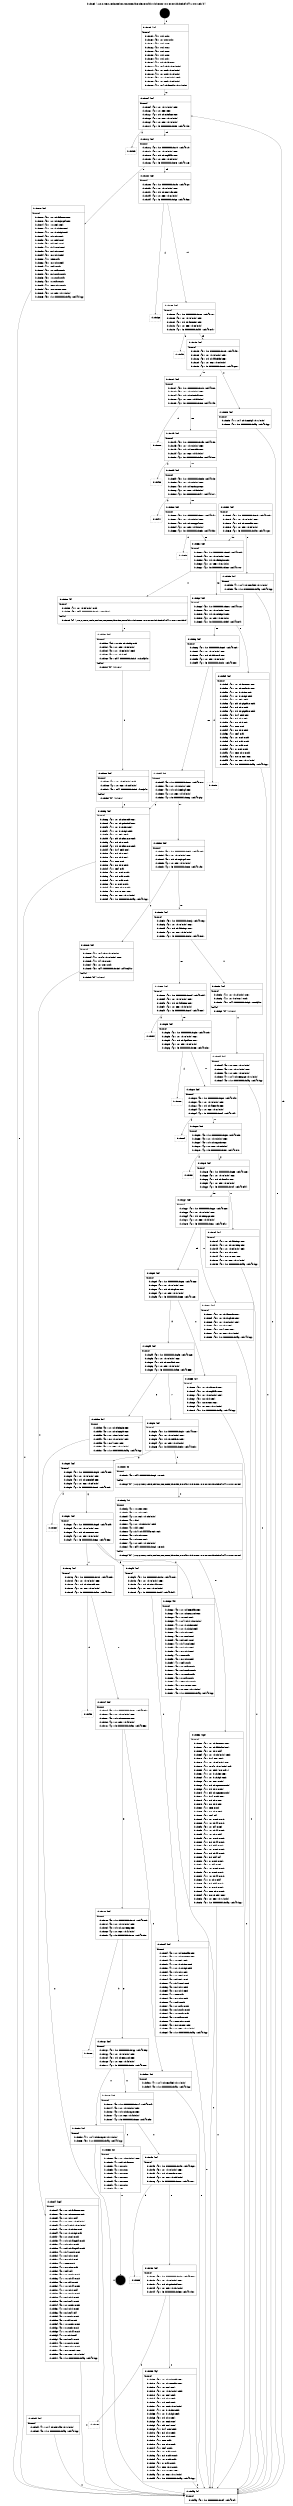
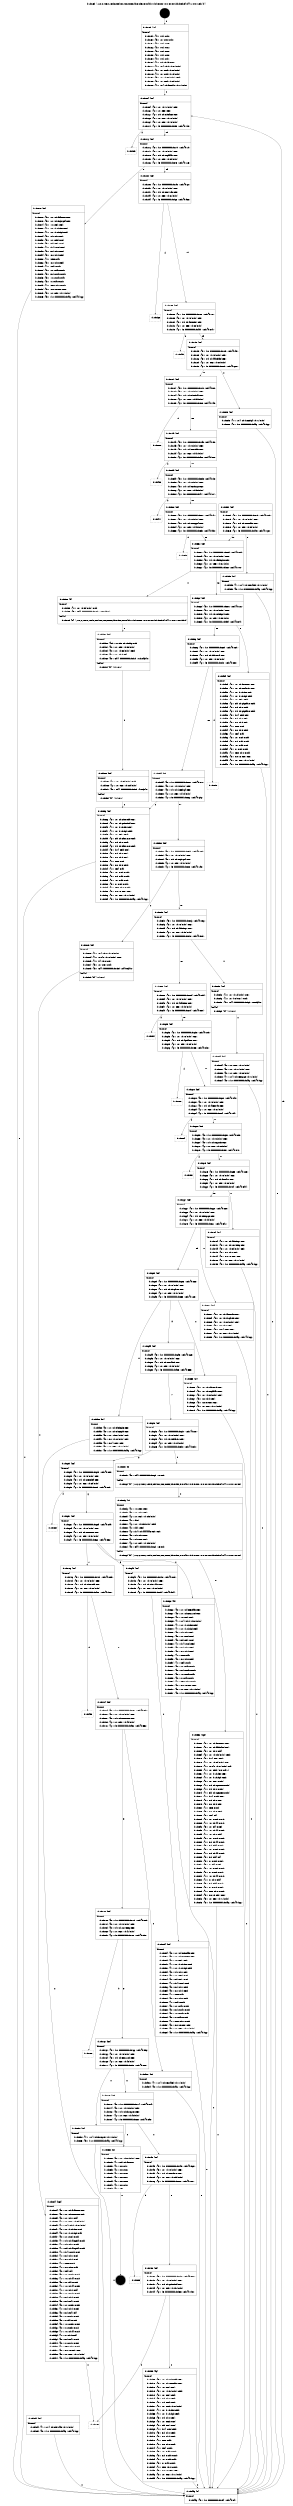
(166, 92) -> (166, 92)
(220, 1157) -> (220, 1157)
(143, 1394) -> (133, 1355)
(84, 2472) -> (90, 2391)
